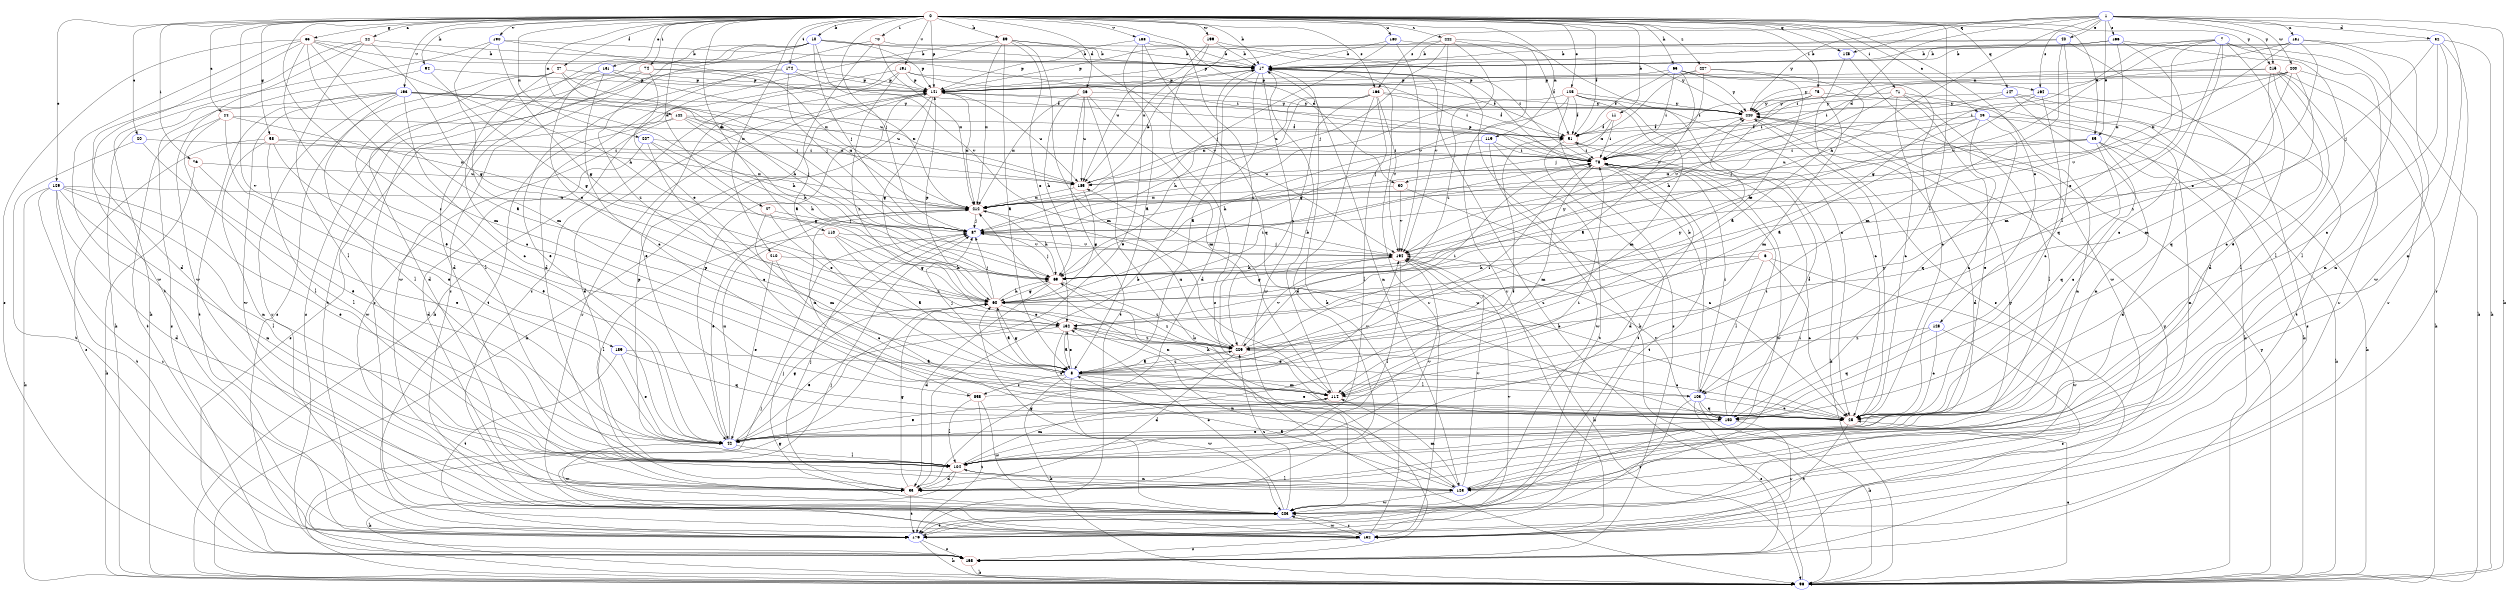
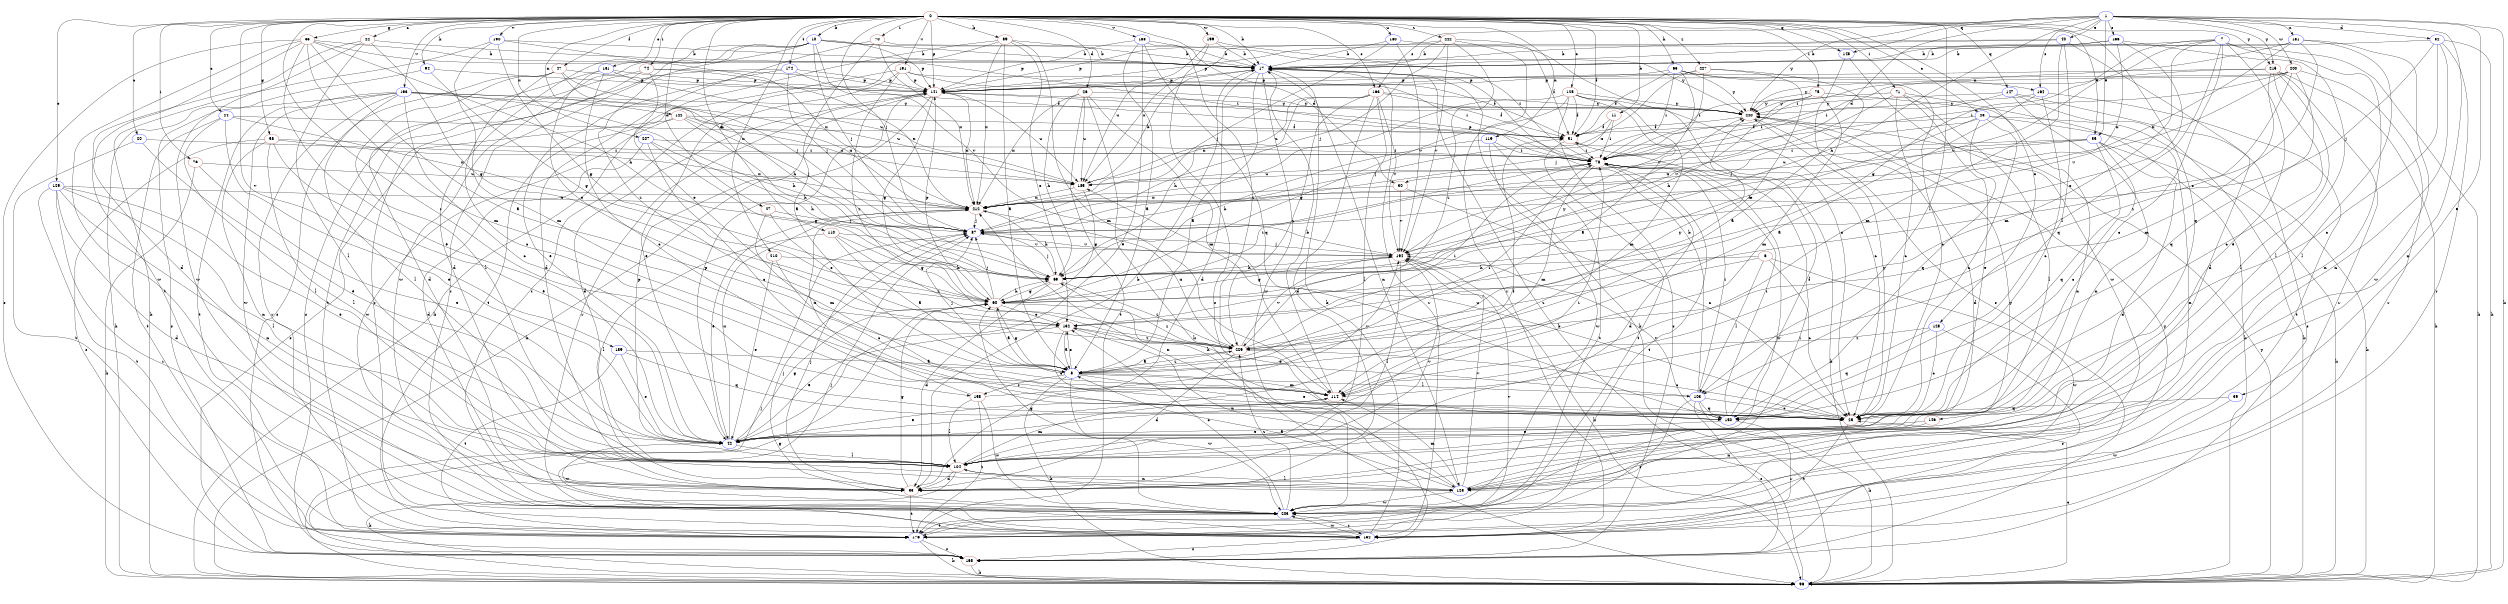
(226, 116) -> (226, 116)
(1190, 137) -> none
(978, 397) -> (978, 397)
none -> (2236, 397)
none -> (1932, 420)
(708, 581) -> none
